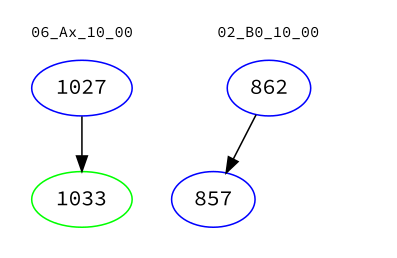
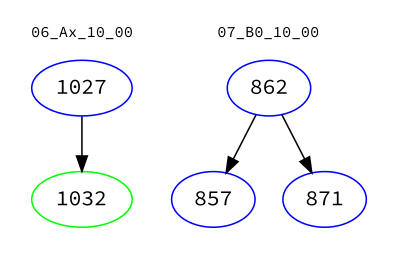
(269, 33) -> (269, 33)
(82, 199) -> (82, 199)
none -> (325, 199)
